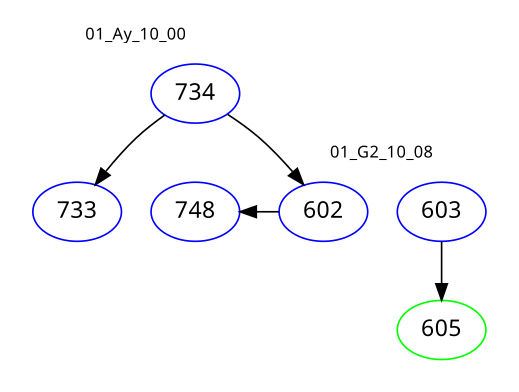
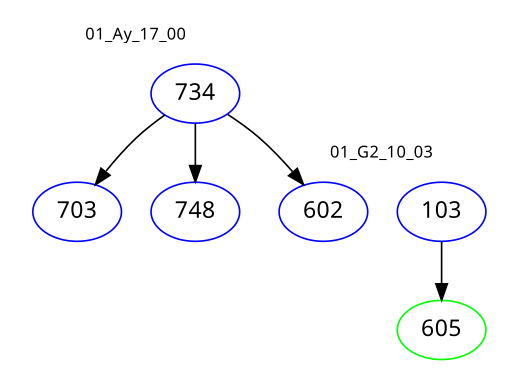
(136, 35) -> (136, 35)
(383, 153) -> (383, 153)
(77, 212) -> (77, 212)
(268, 212) -> (195, 145)
(442, 212) -> (442, 212)
